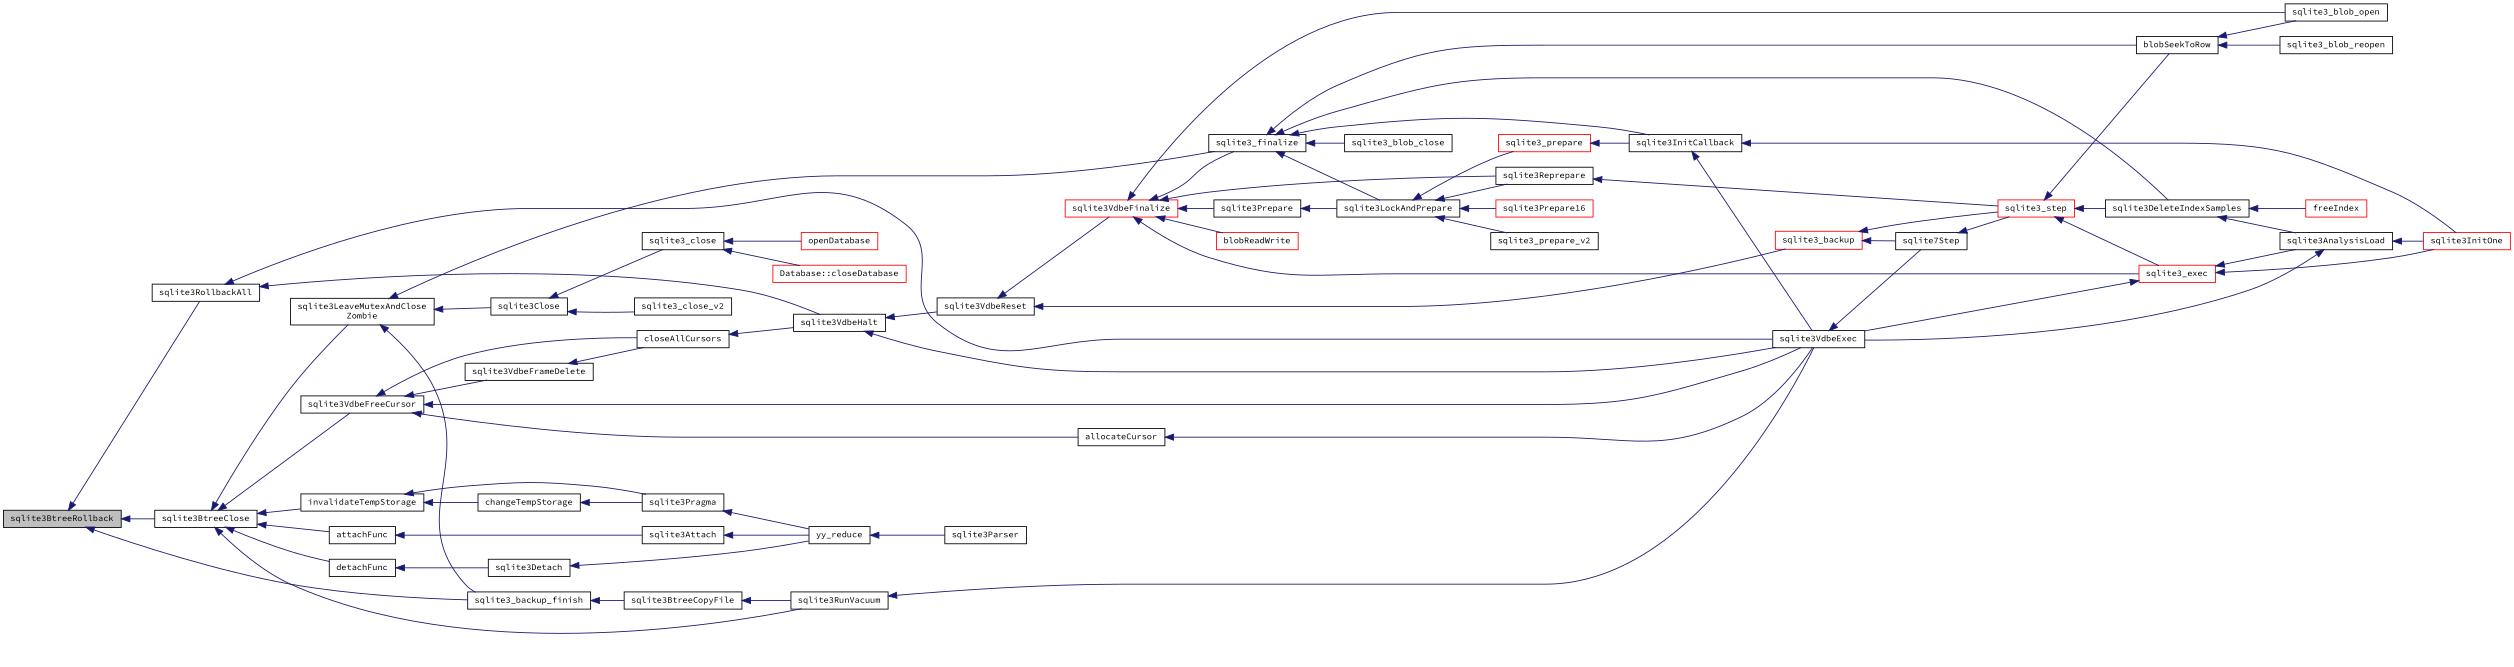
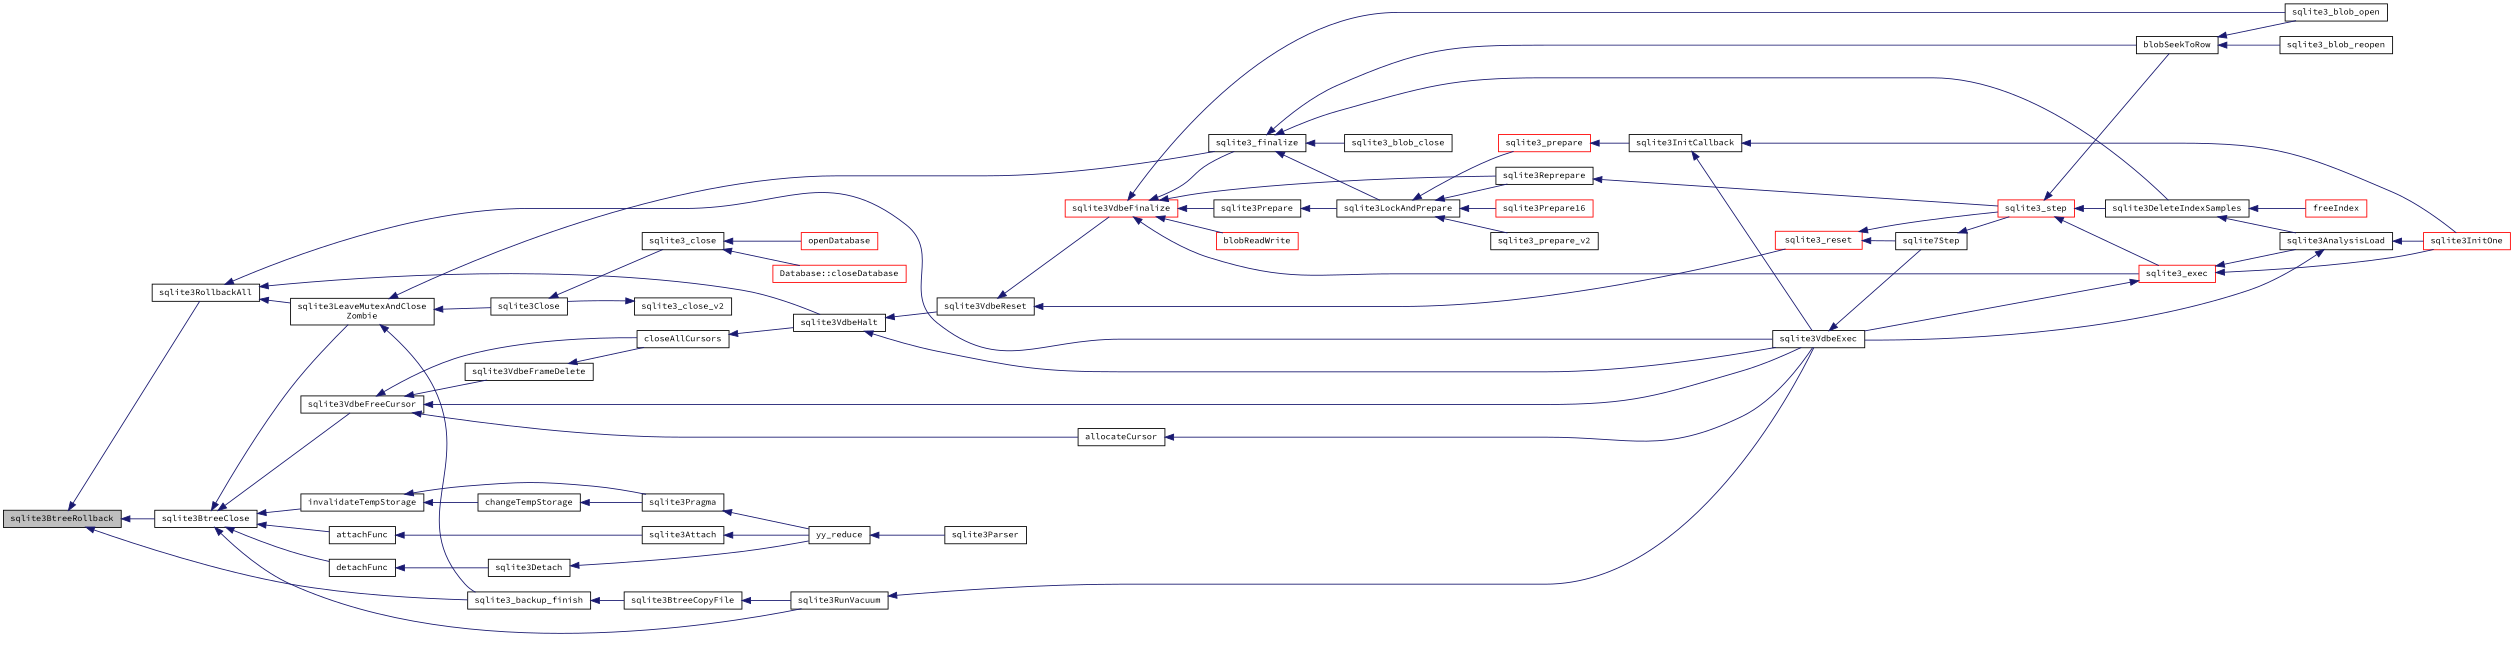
(1474, 118) -> none
(1819, 240) -> (1819, 240)
none -> (280, 302)
(605, 312) -> (597, 301)
